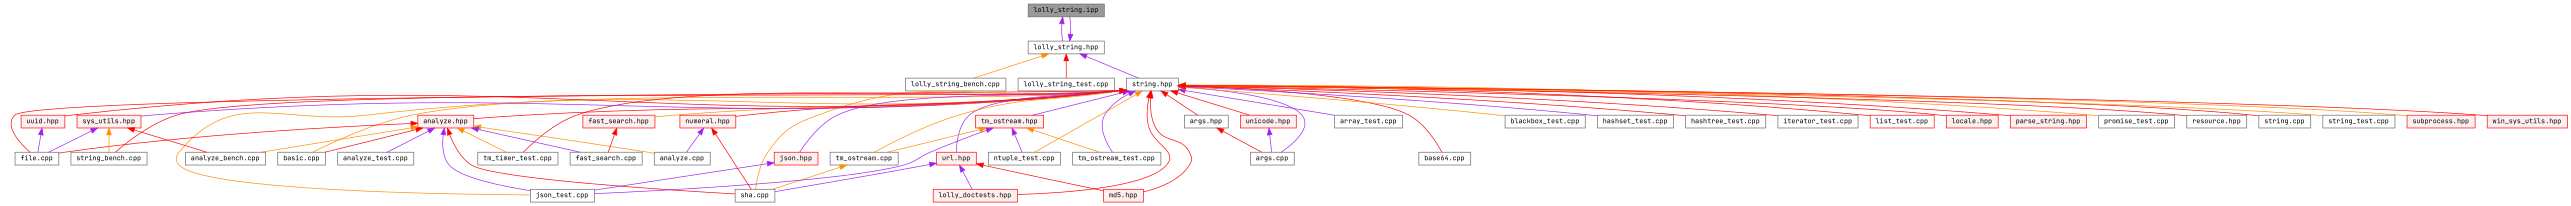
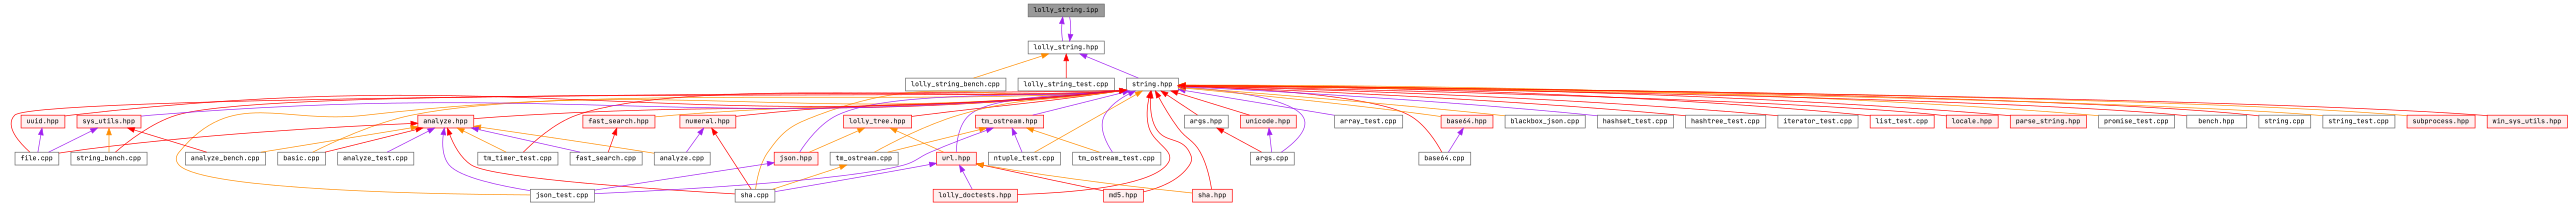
none -> (878, 122)
none -> (1467, 122)
(1545, 122) -> (1545, 122)
(2217, 122) -> (2217, 122)
none -> (1212, 196)
